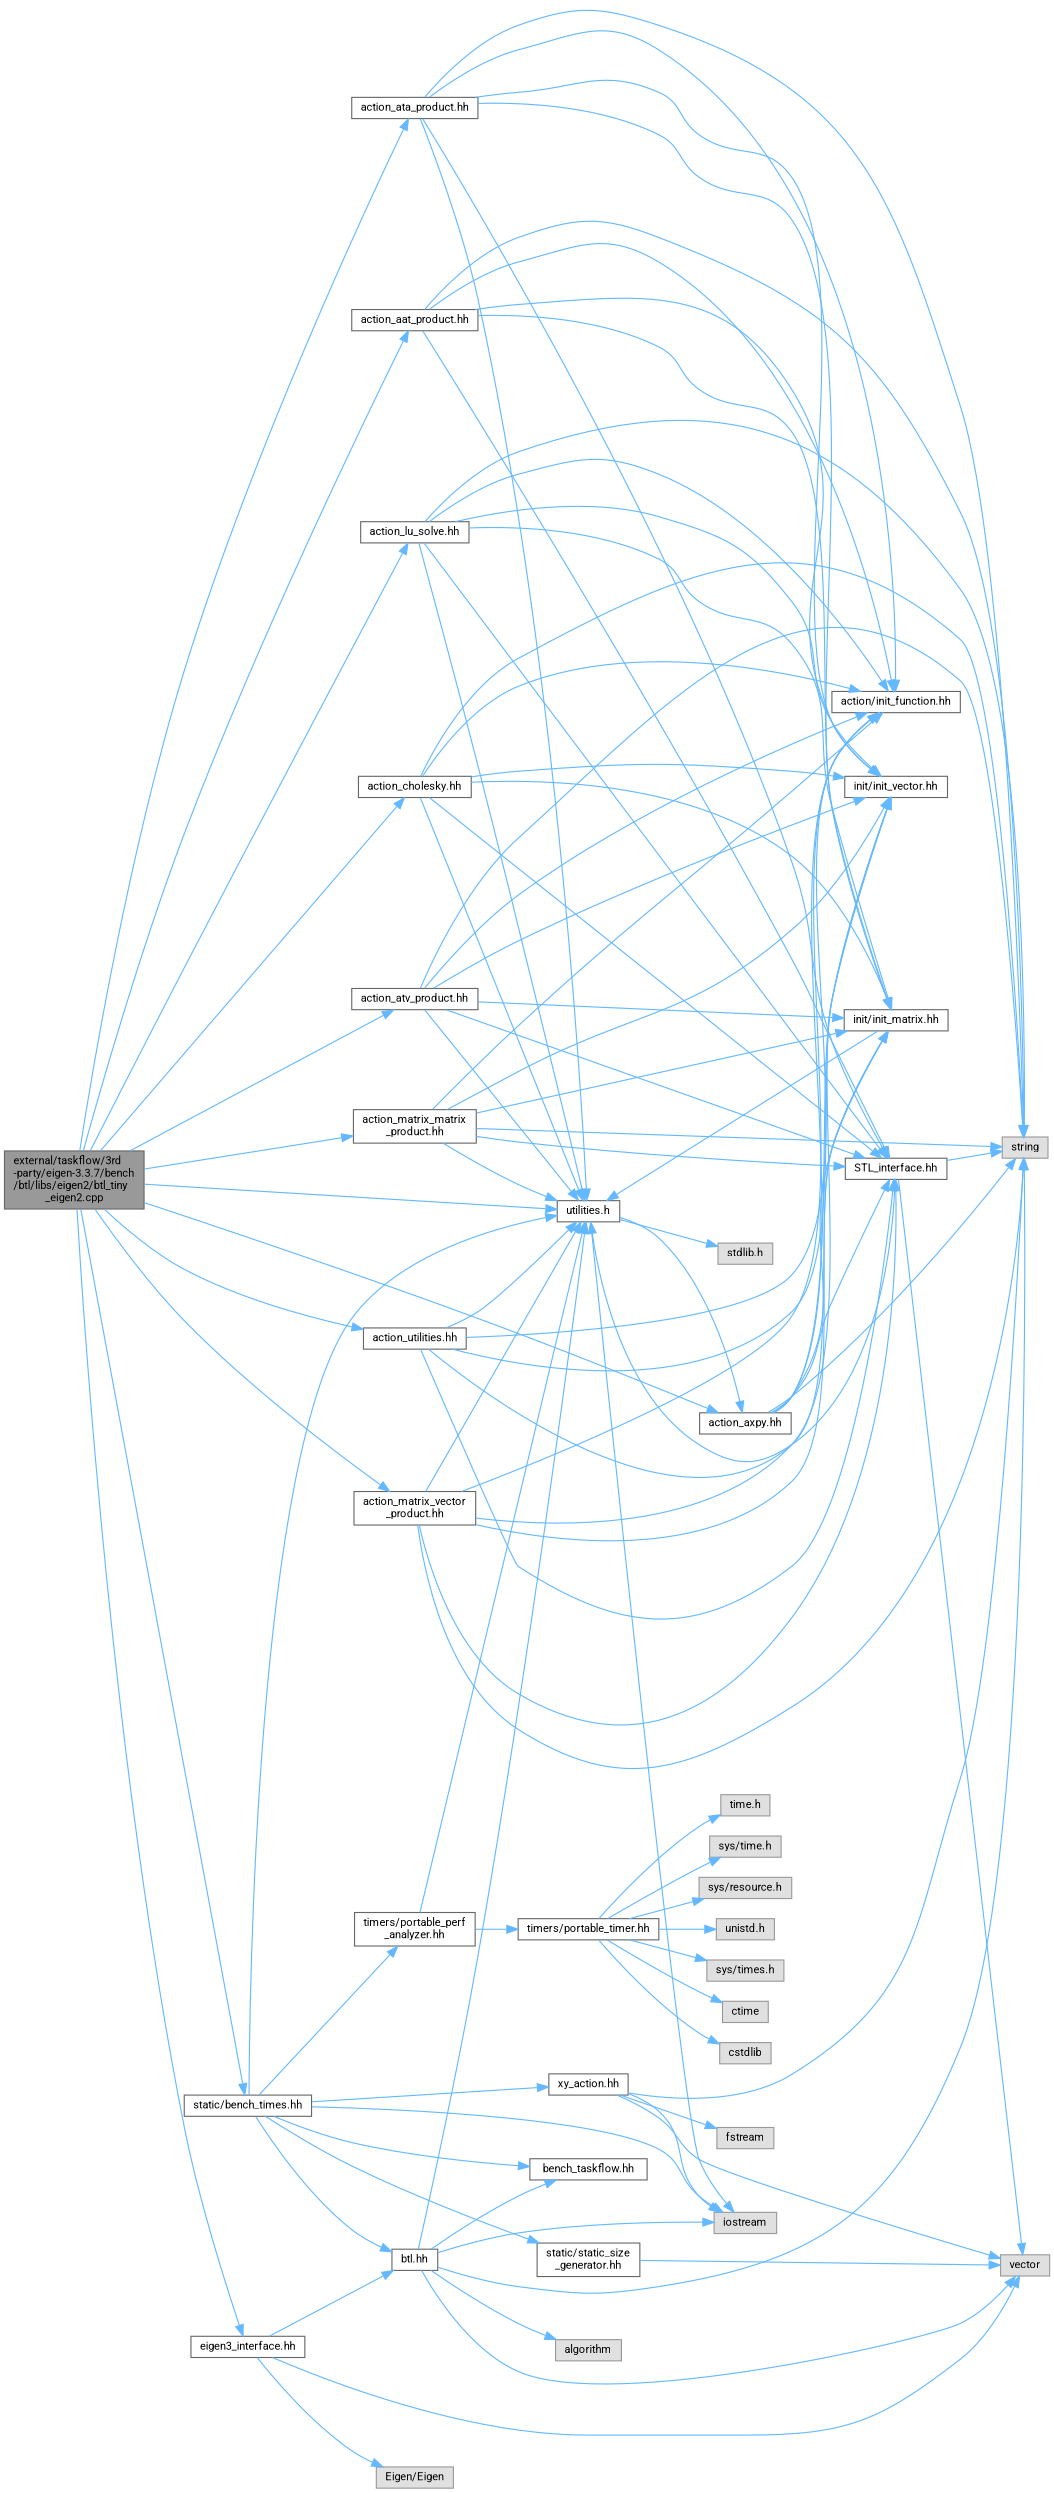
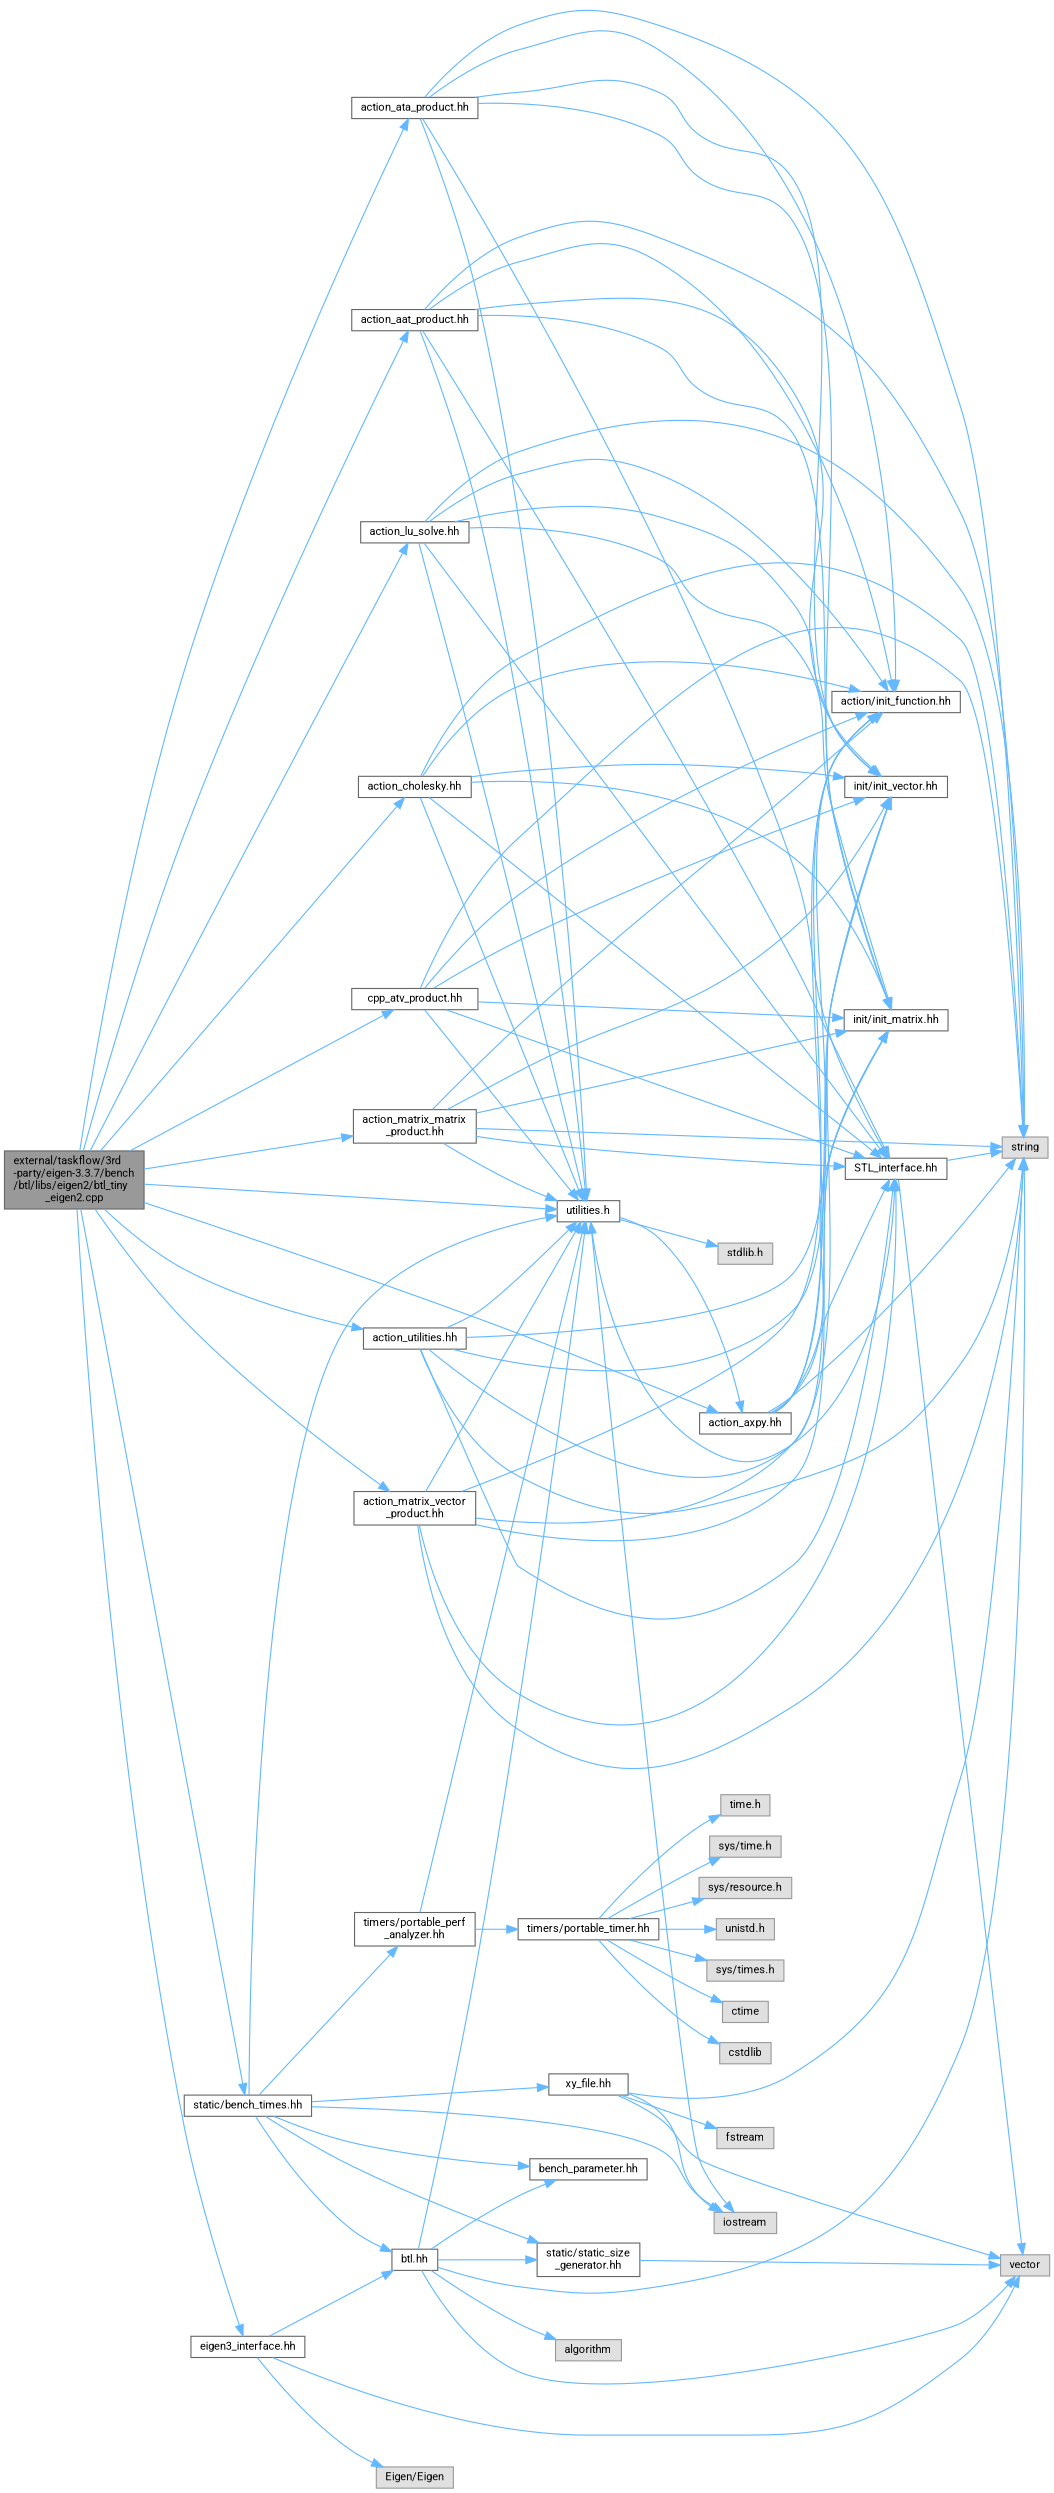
(415, 999) -> (415, 999)
(754, 1109) -> (527, 755)
none -> (756, 1492)
(588, 2084) -> (588, 2084)
(588, 2169) -> (588, 2169)
(569, 2227) -> (482, 2260)
